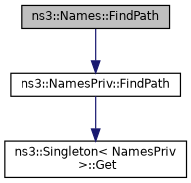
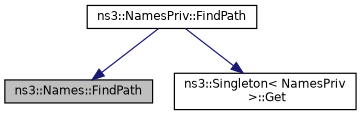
(96, 45) -> (130, 50)
